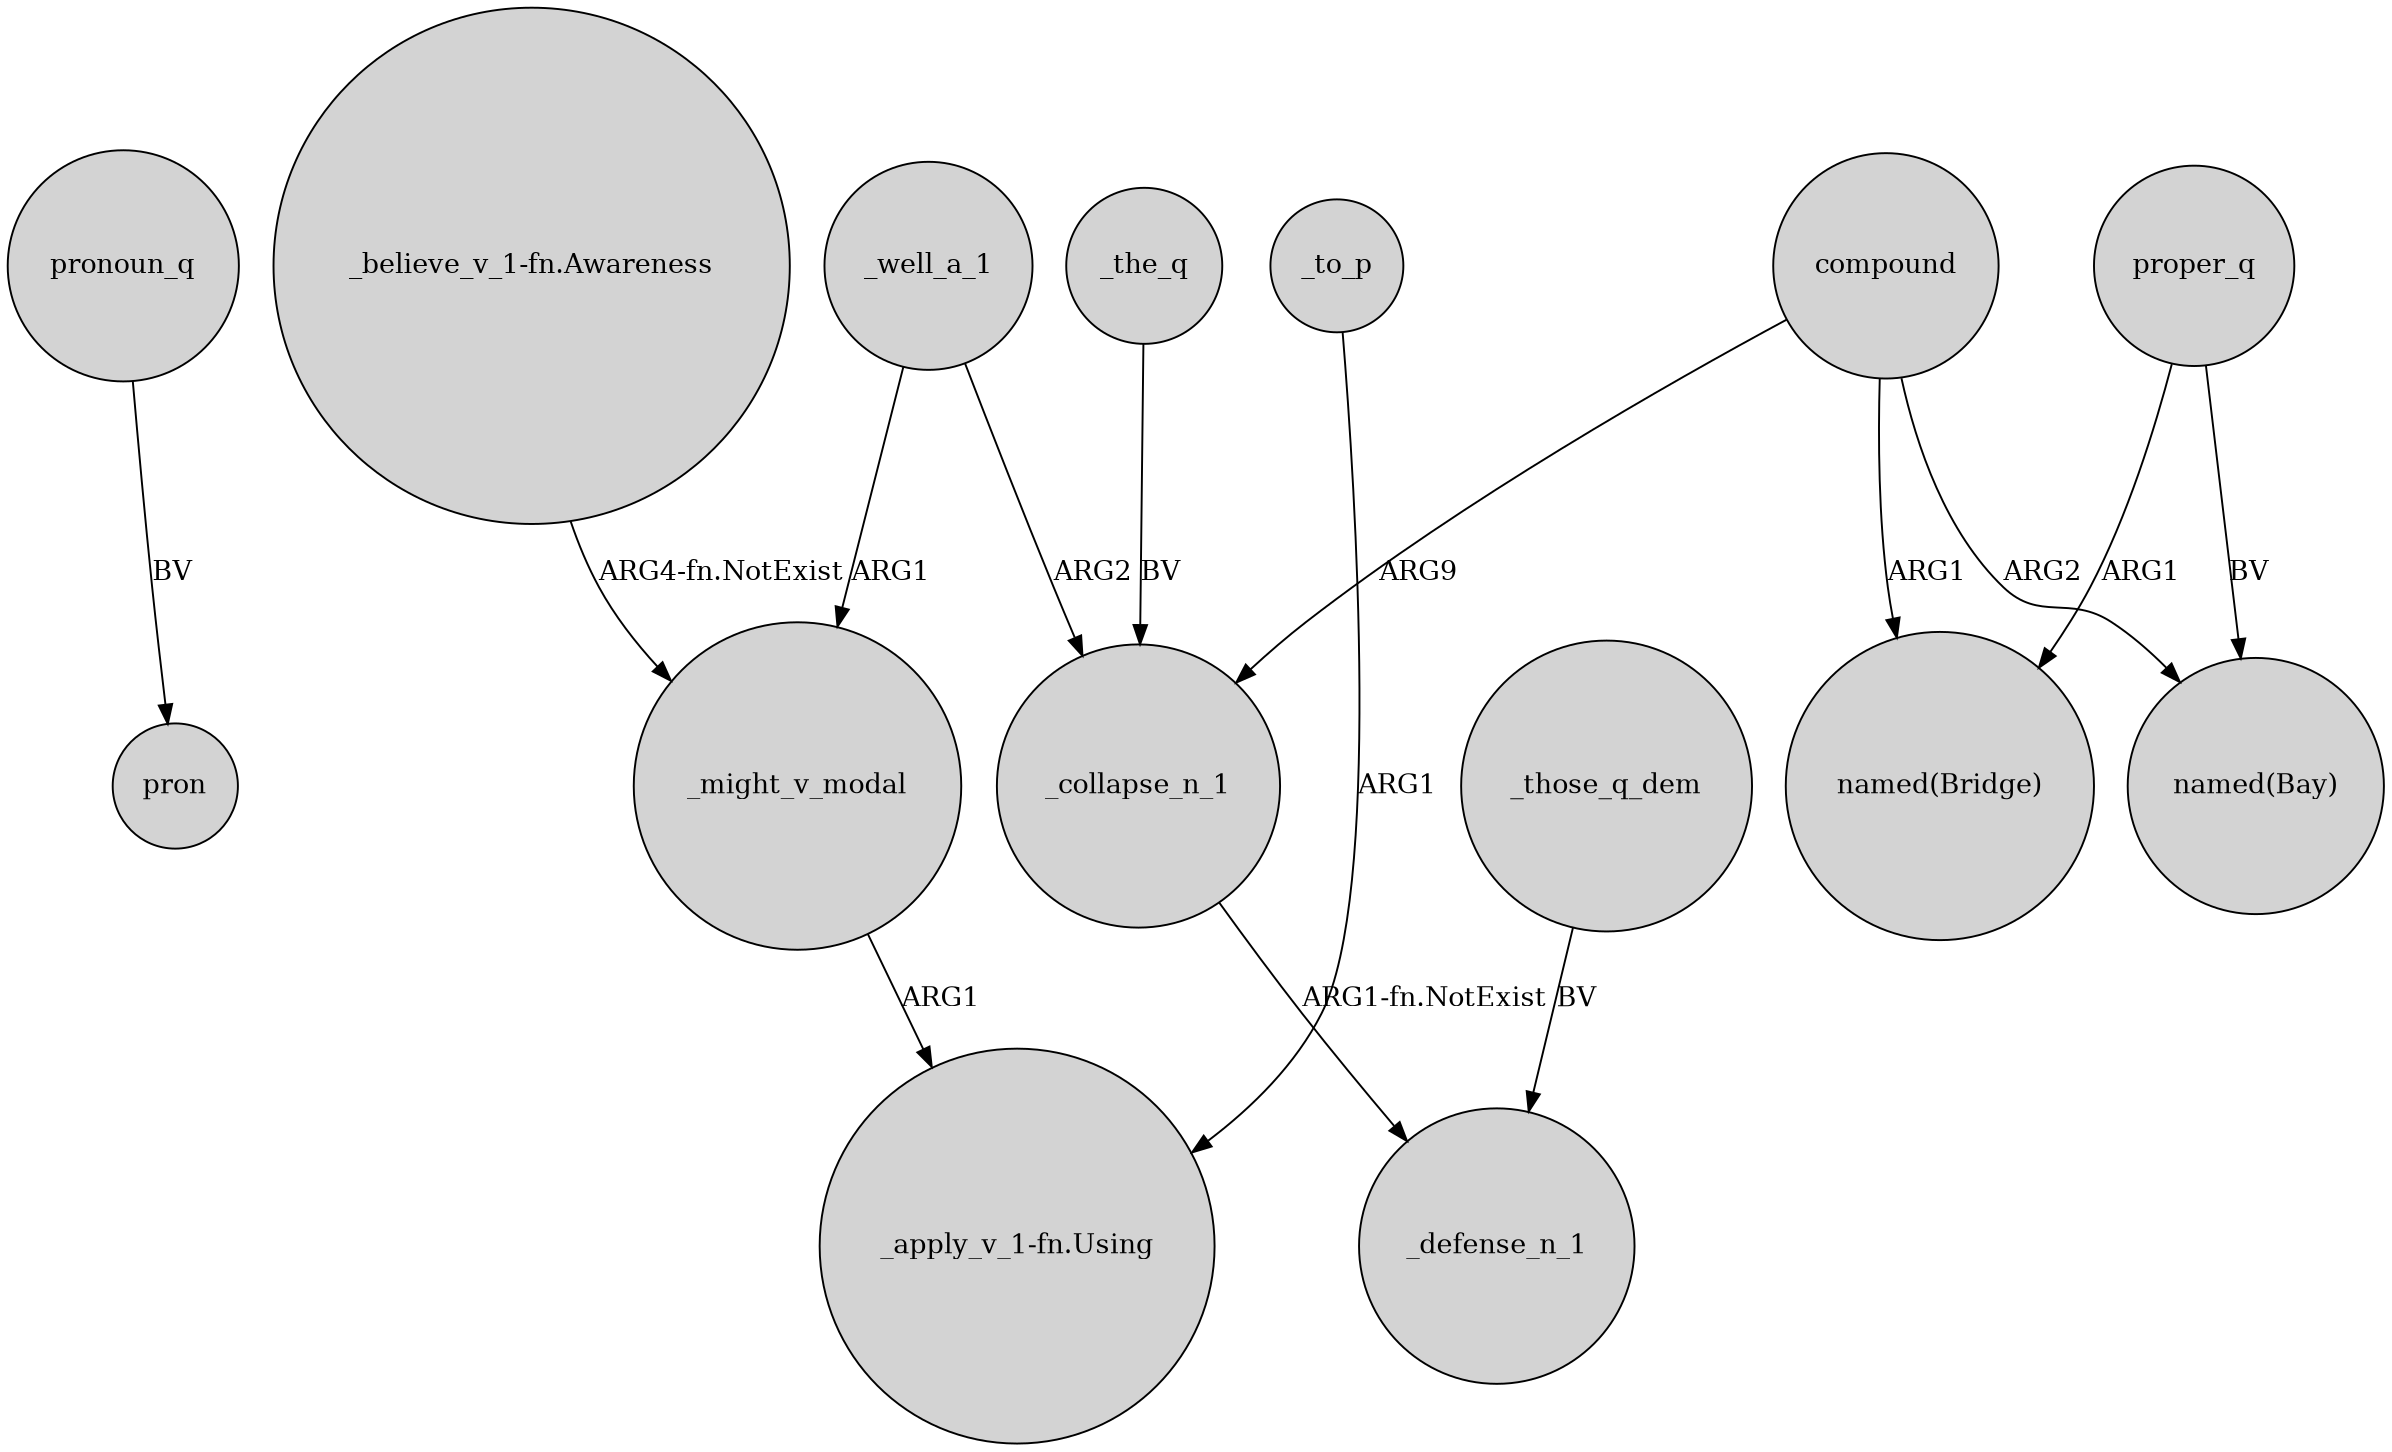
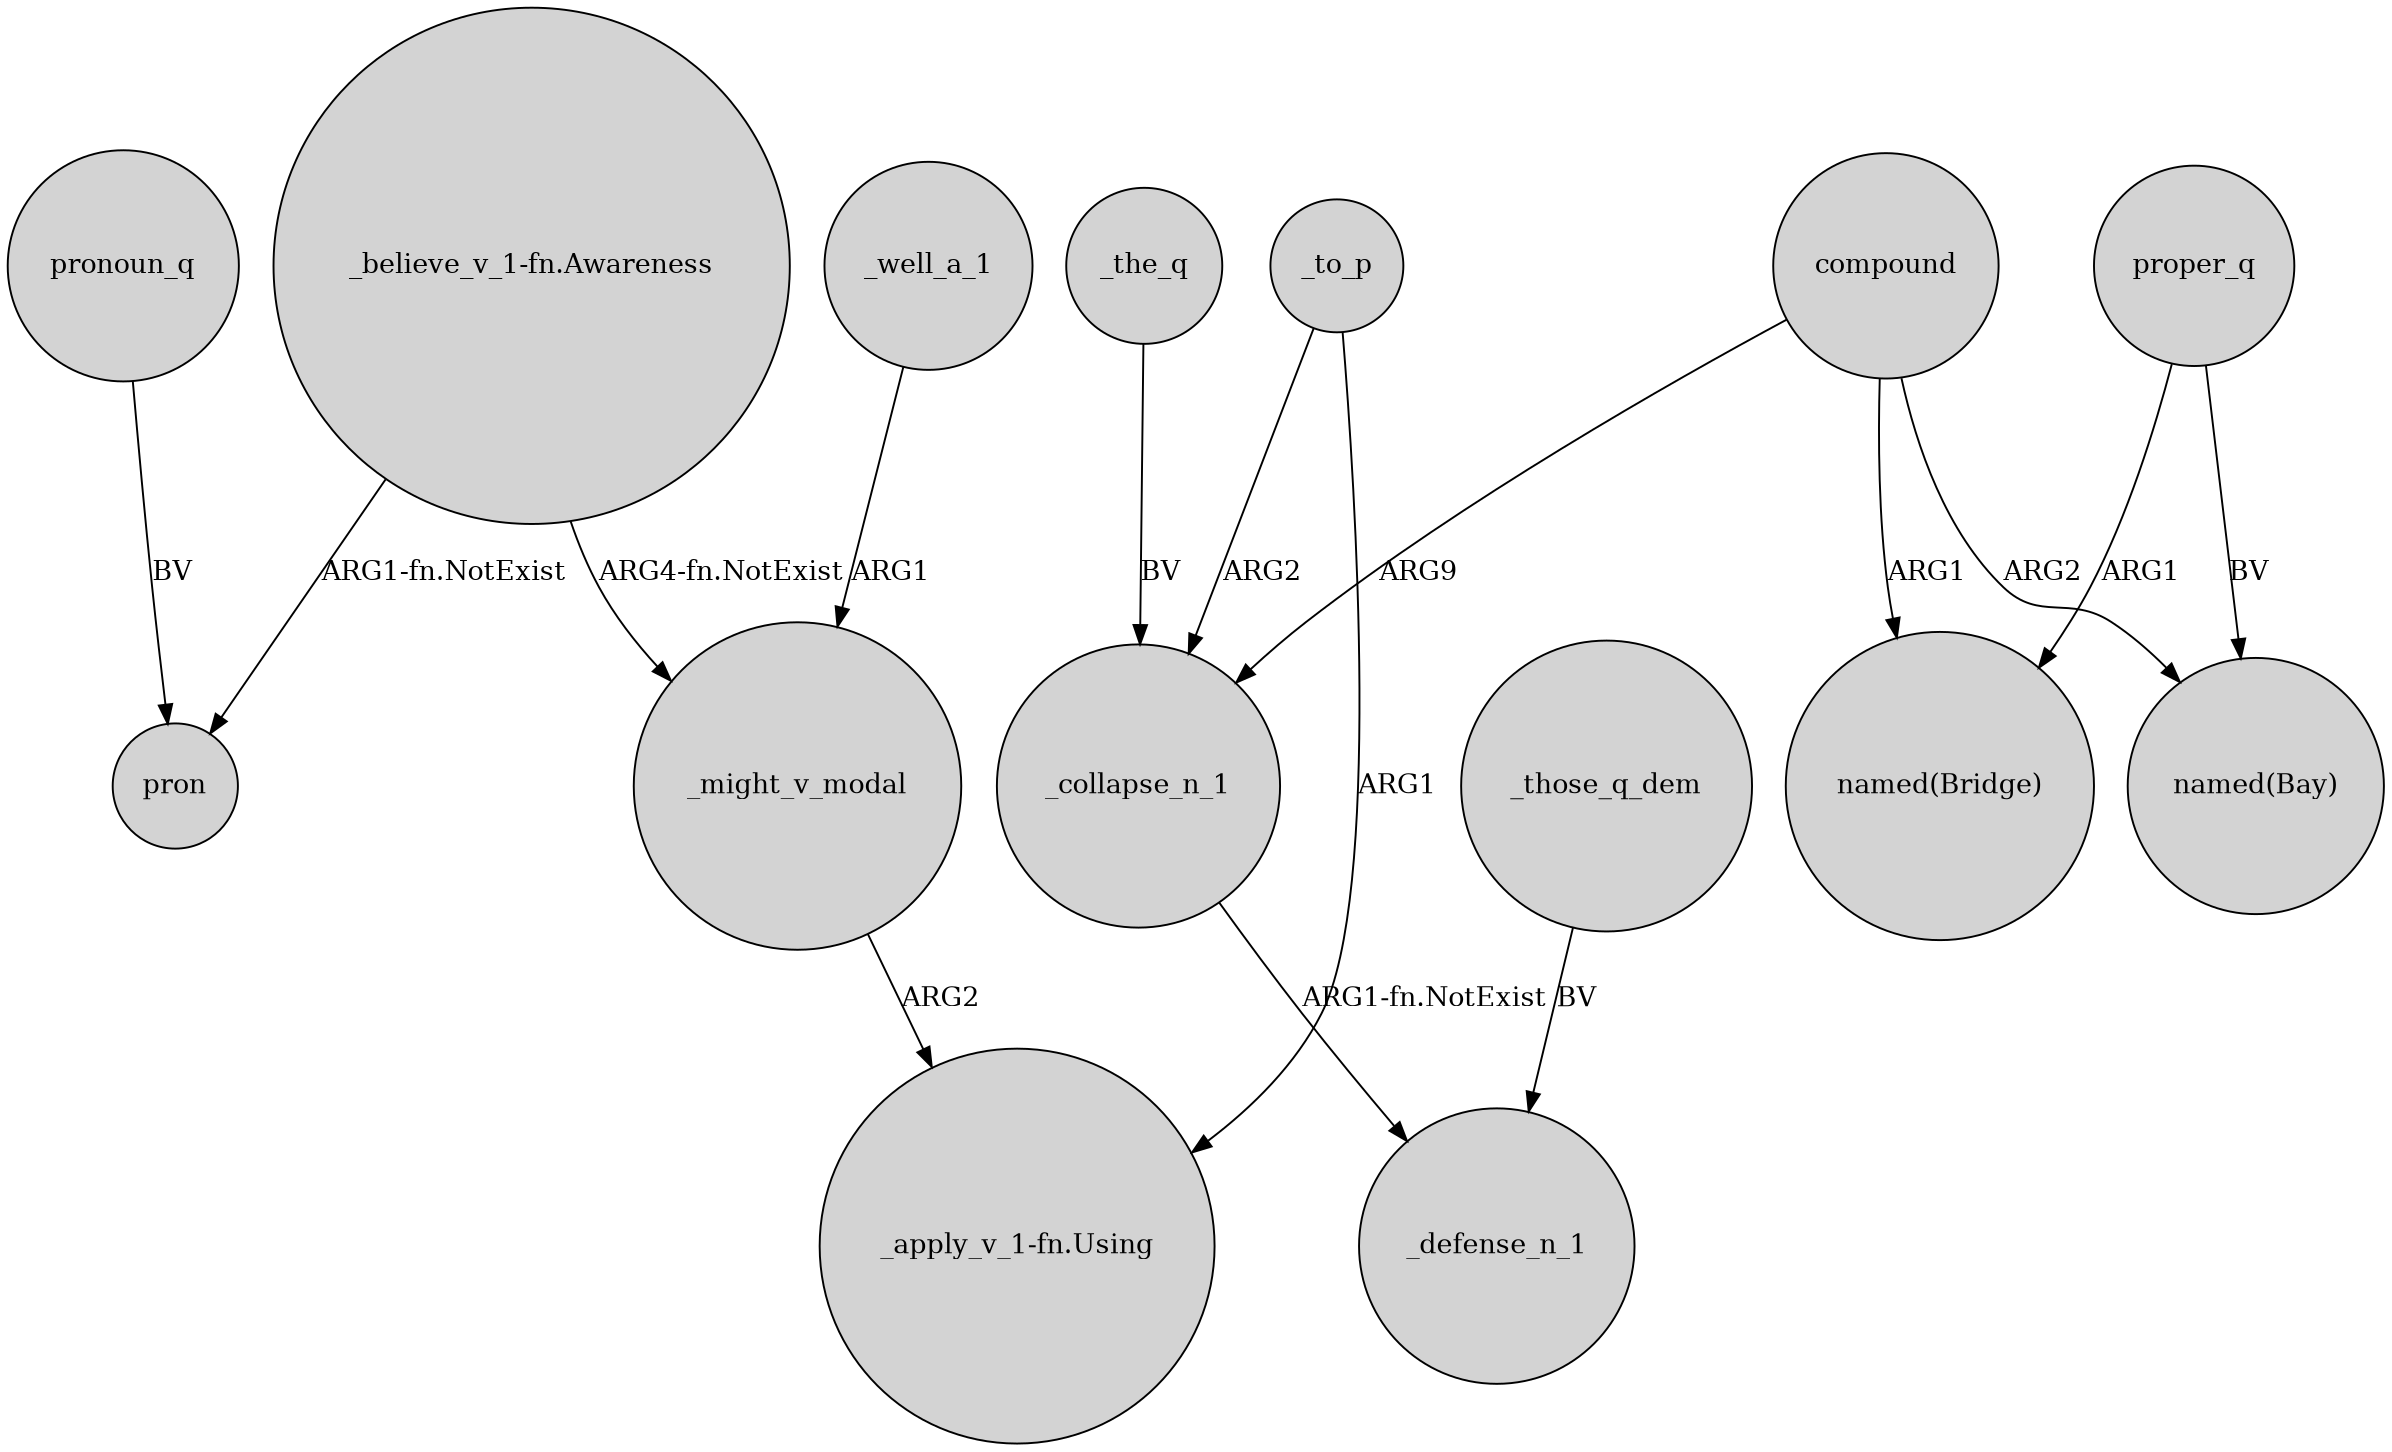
(1019, 501) -> (1255, 482)
none -> (304, 598)
(941, 999) -> (941, 999)
